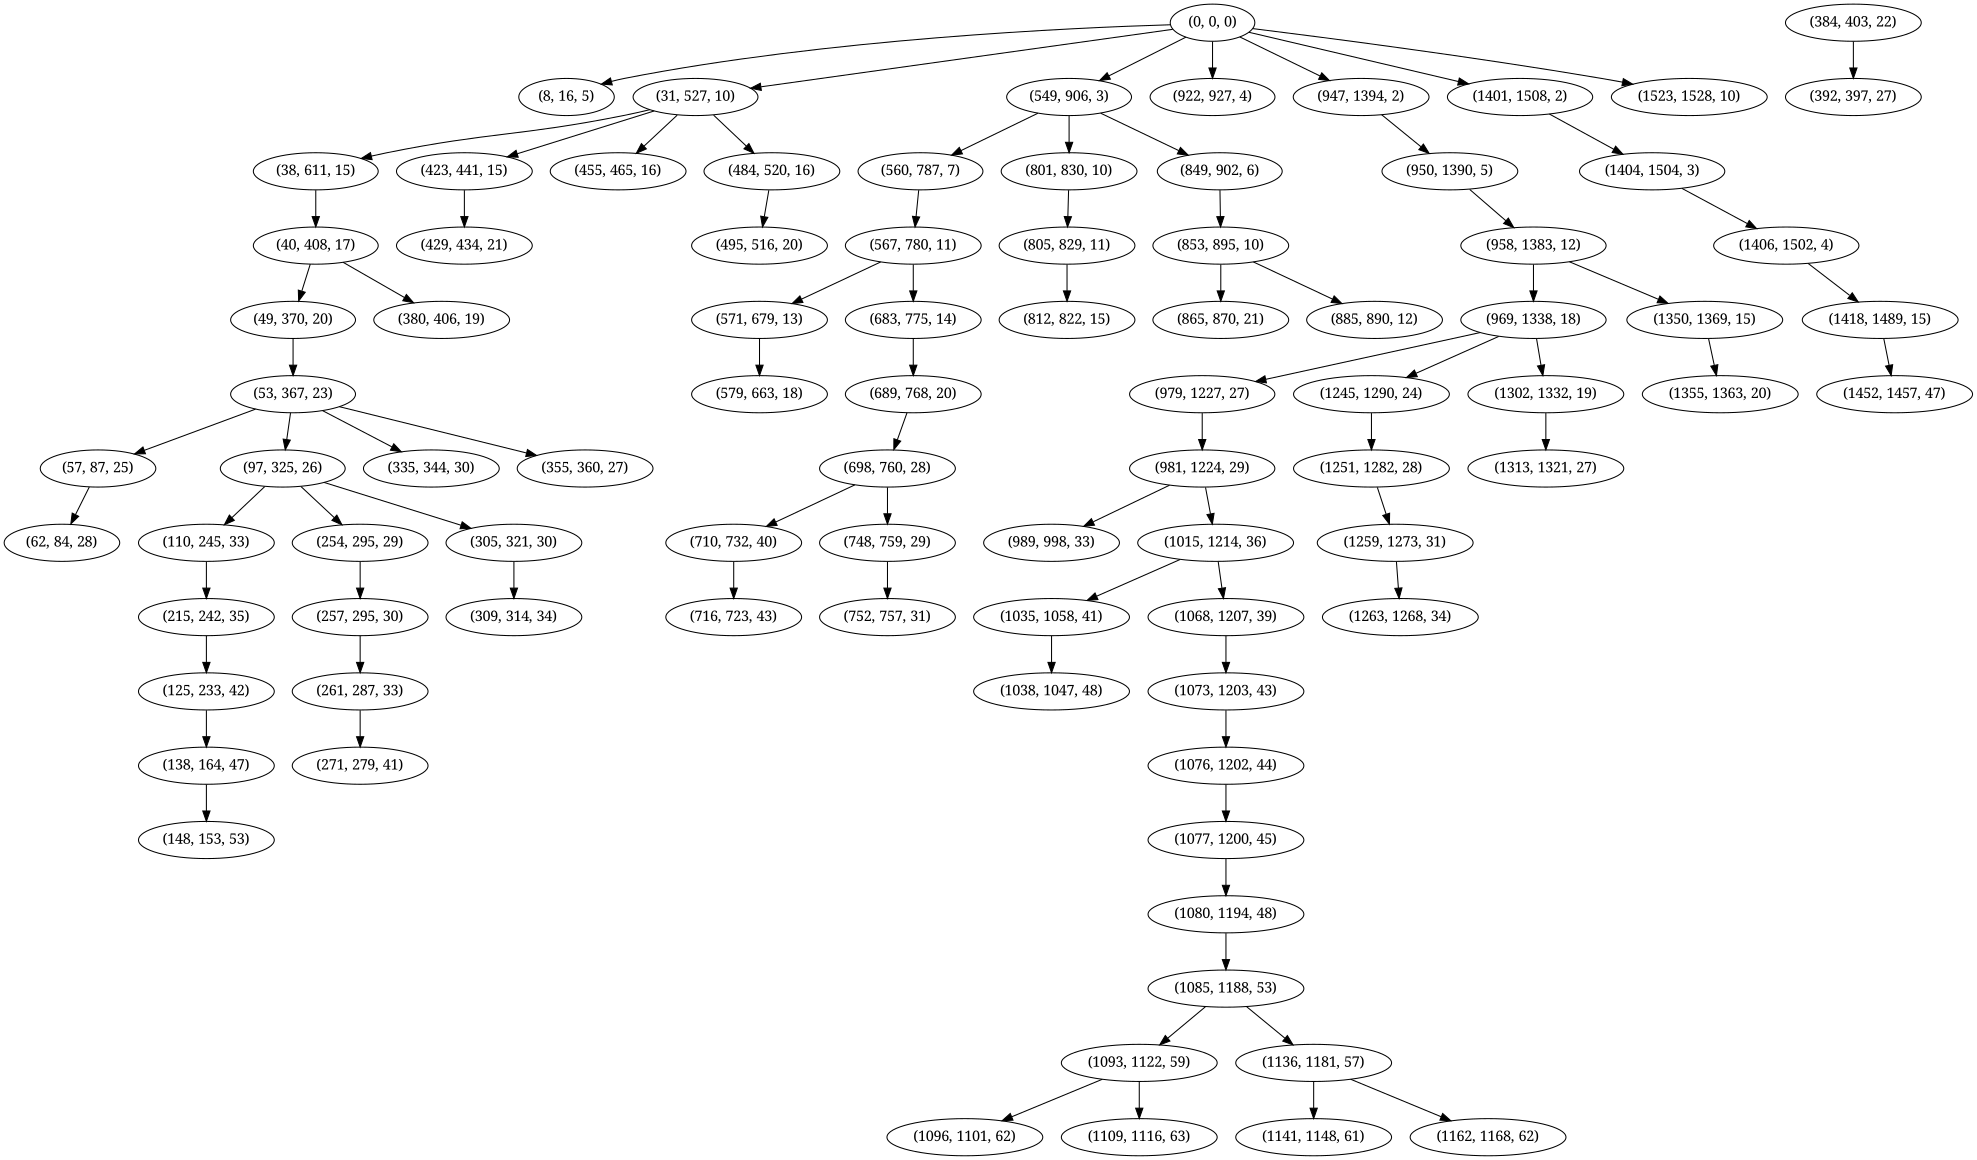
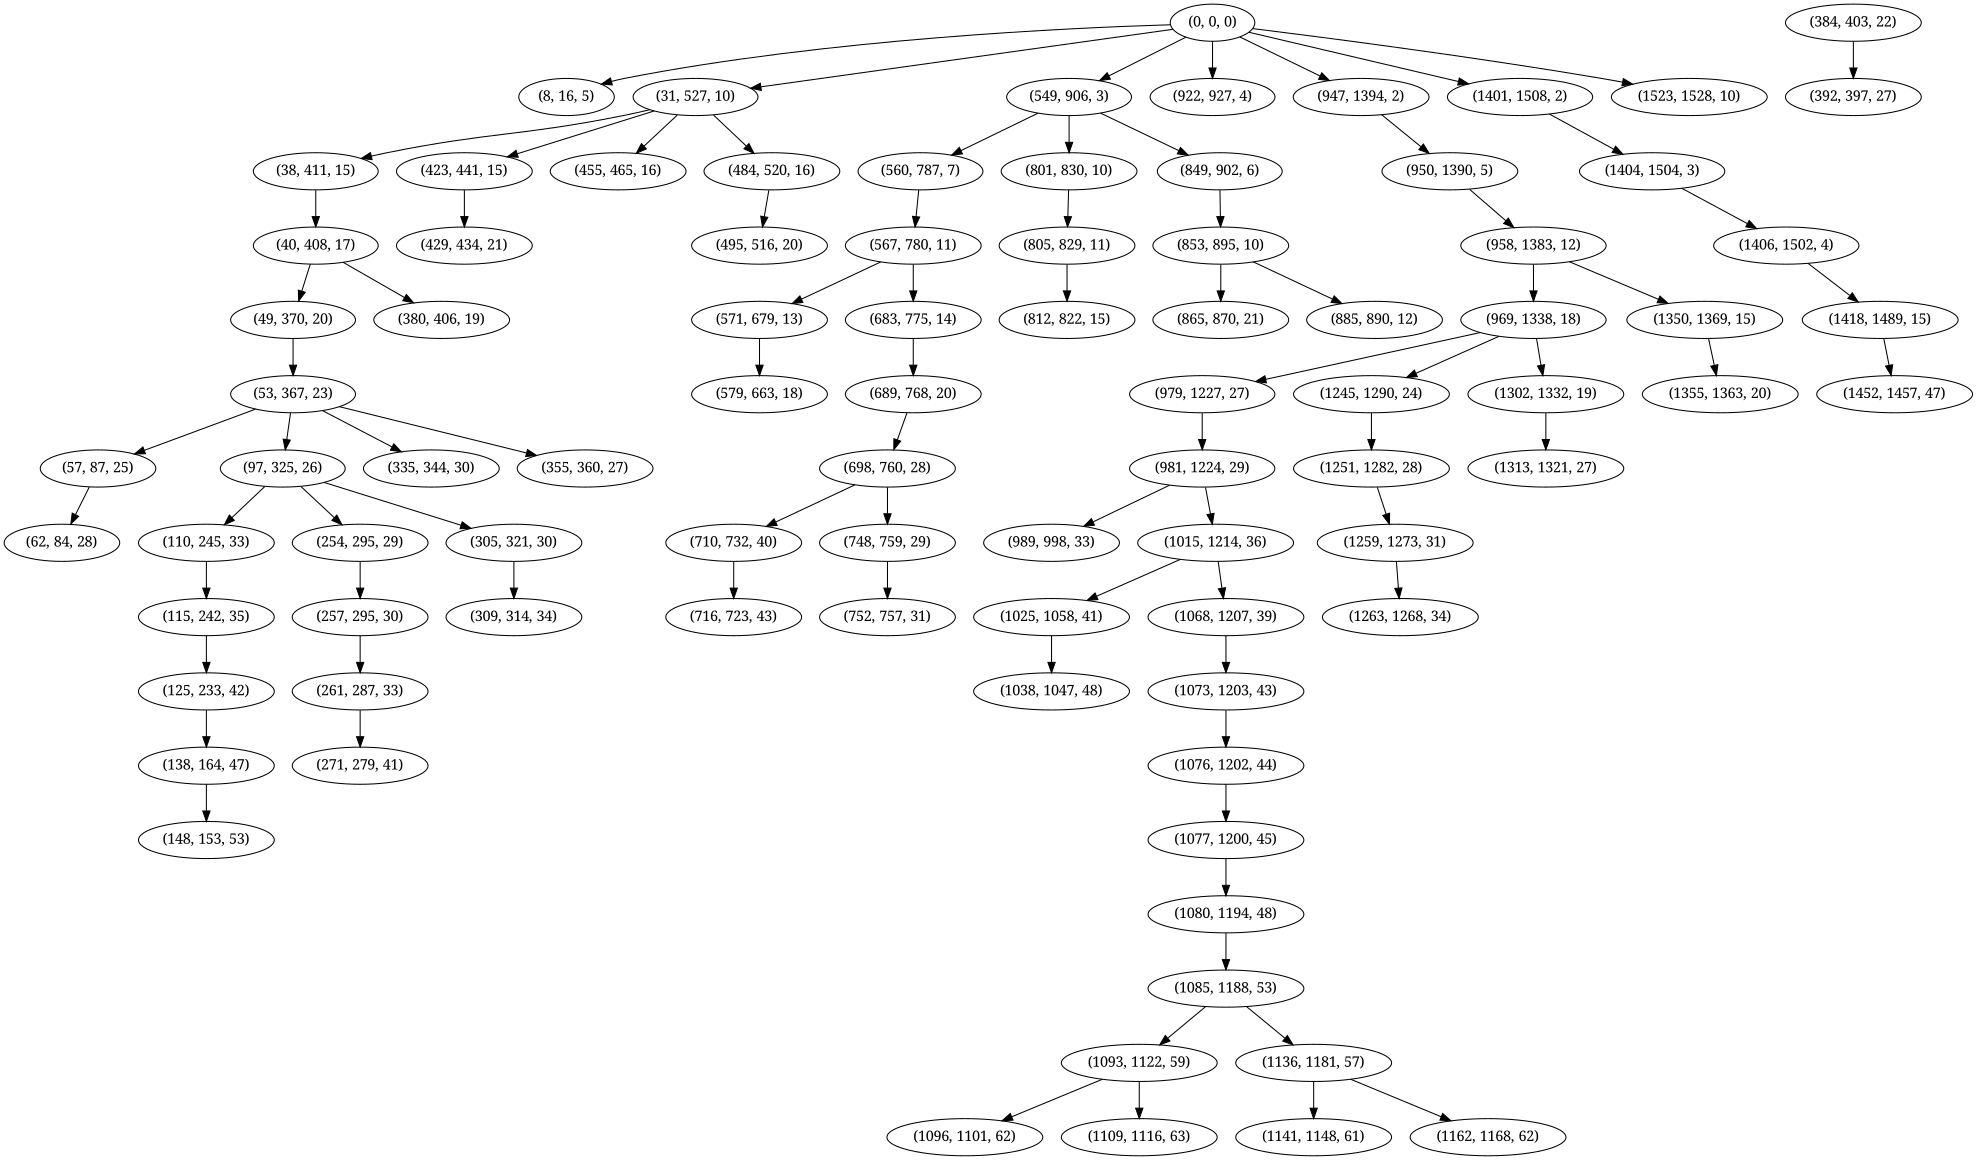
(316, 171) -> (316, 171)
(206, 617) -> (206, 617)
(1052, 617) -> (1052, 617)
